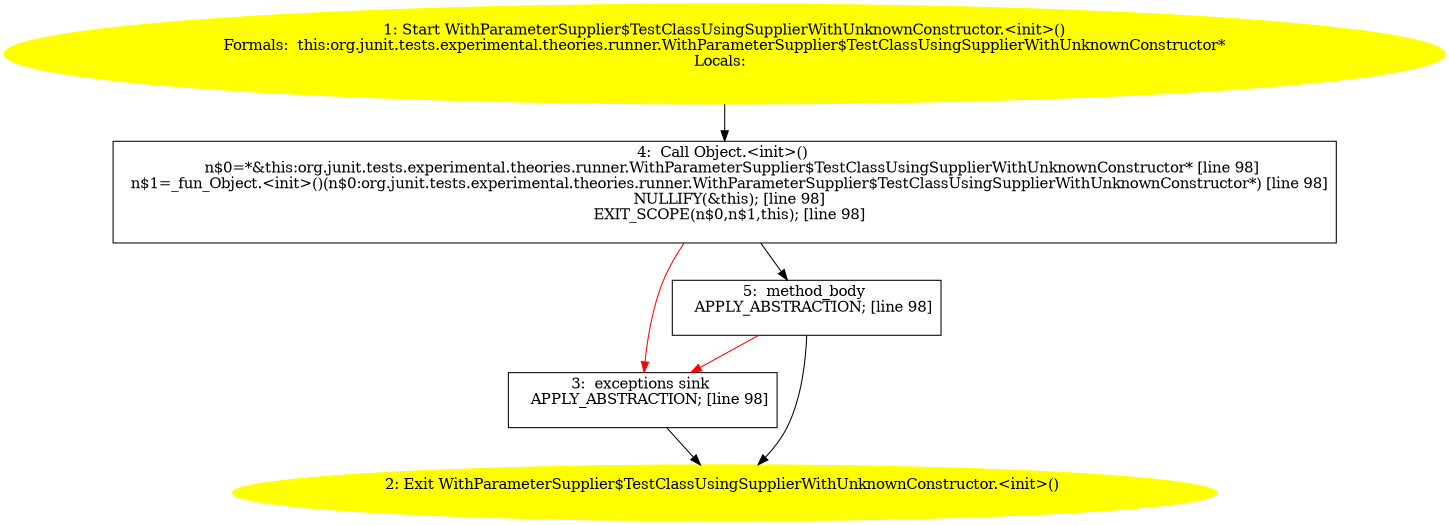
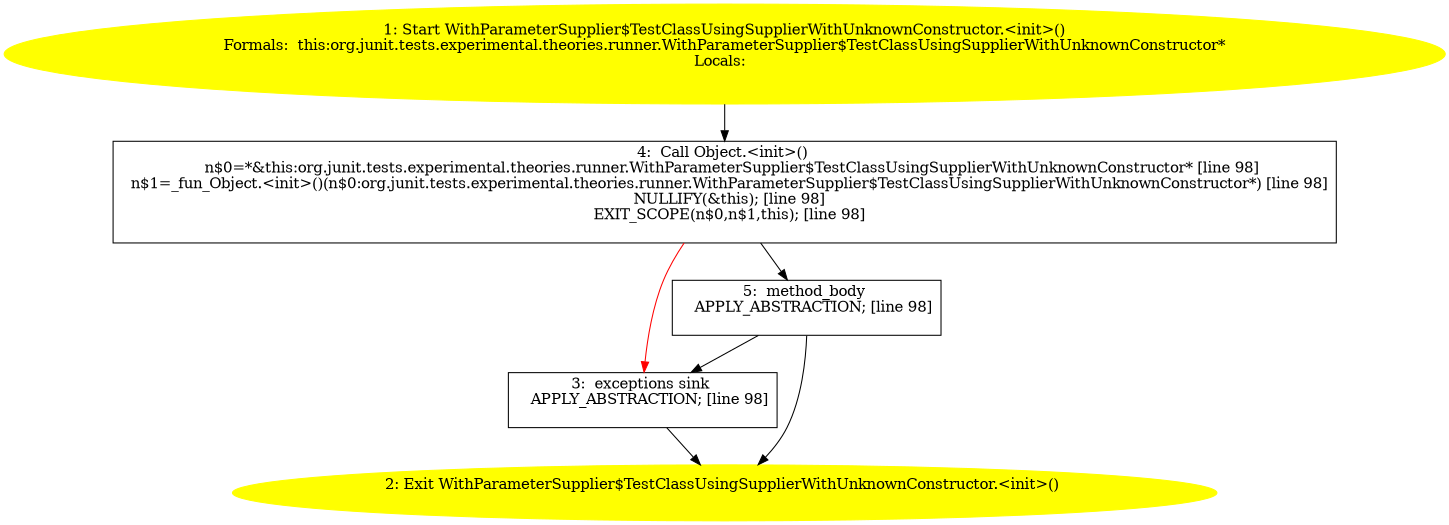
(729, 351) -> (729, 351)
